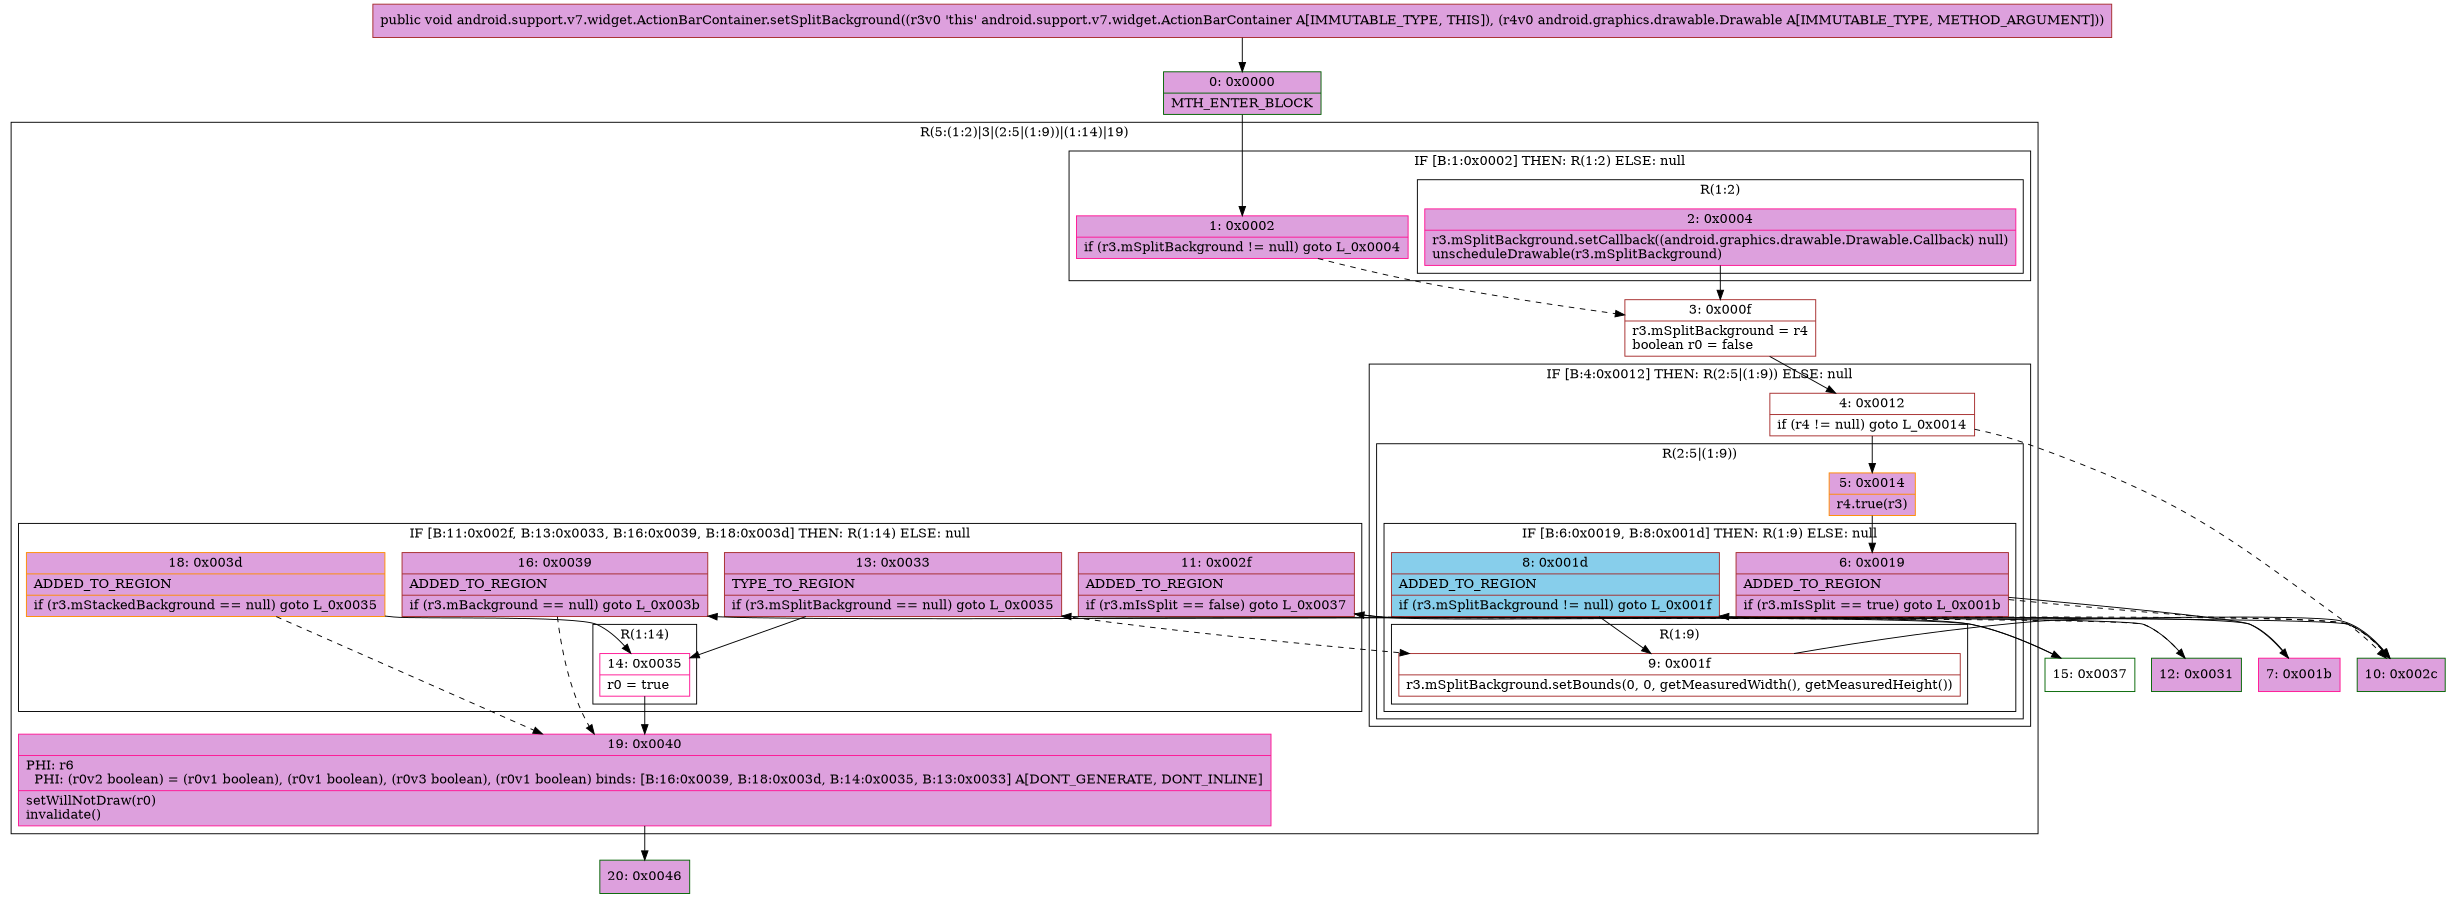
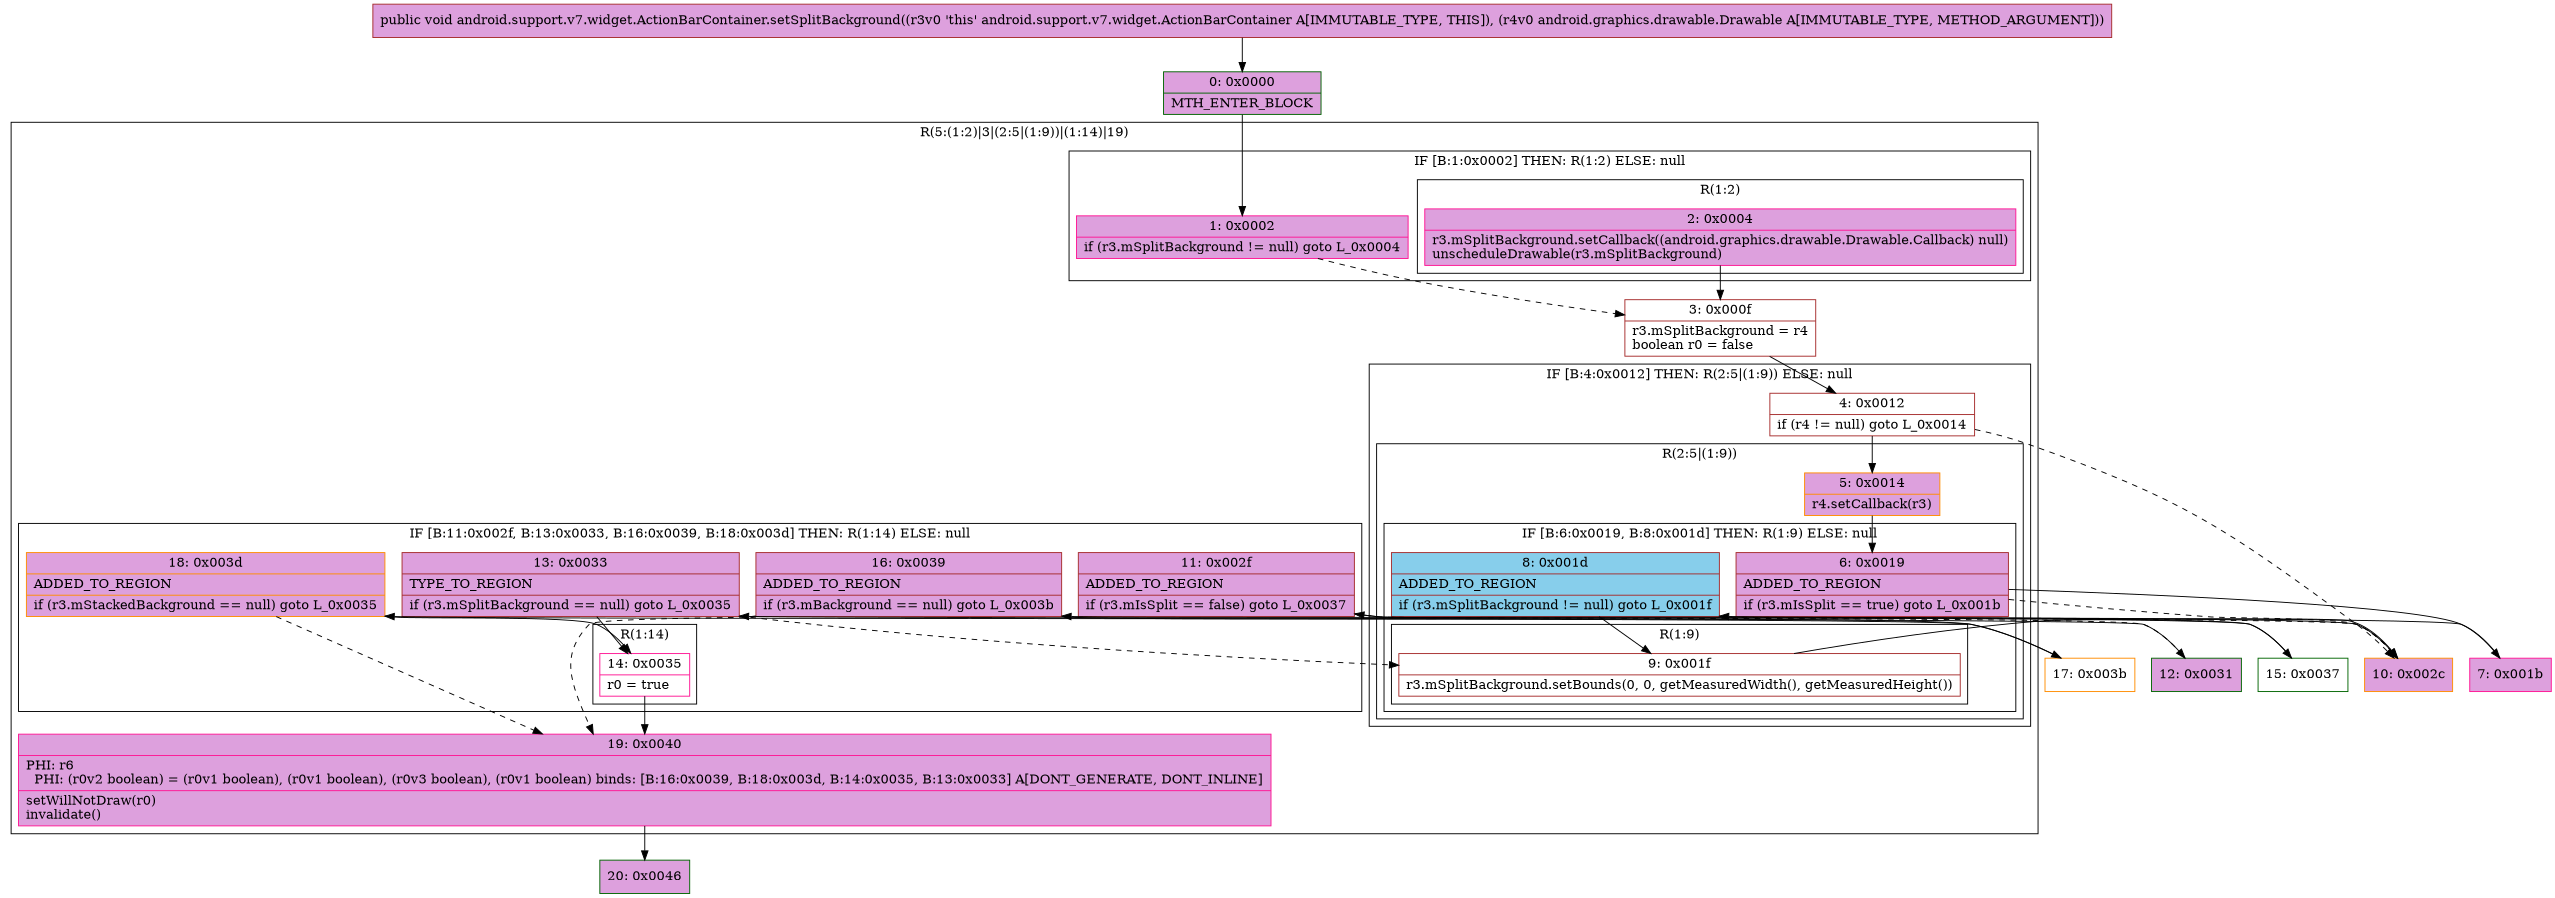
(1872, 504) -> (1872, 504)
none -> (2090, 675)
(2401, 675) -> (2409, 675)
